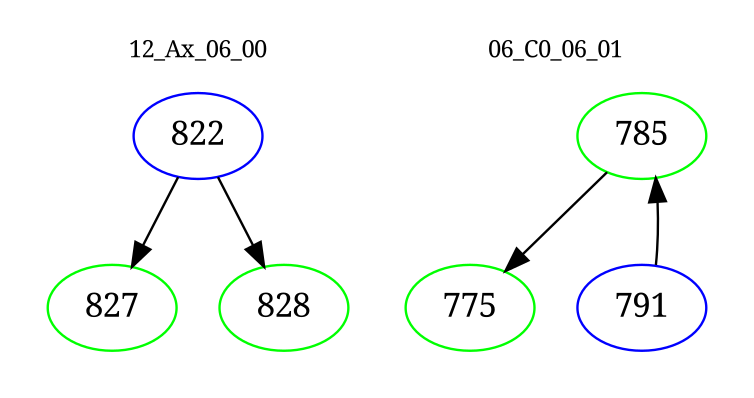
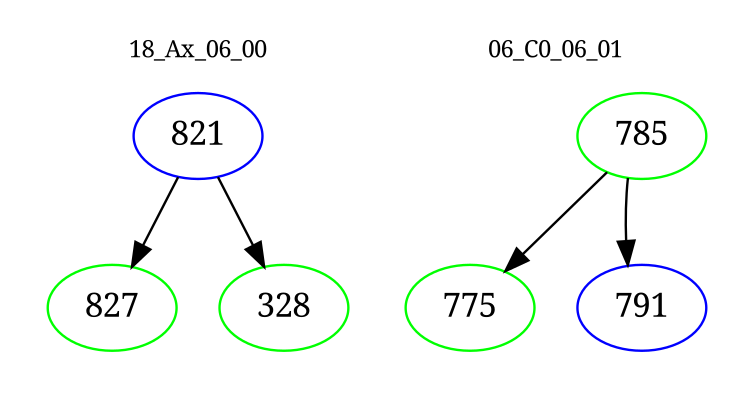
(198, 51) -> (198, 51)
(198, 136) -> (198, 136)
(658, 234) -> (626, 210)
(284, 308) -> (284, 308)
